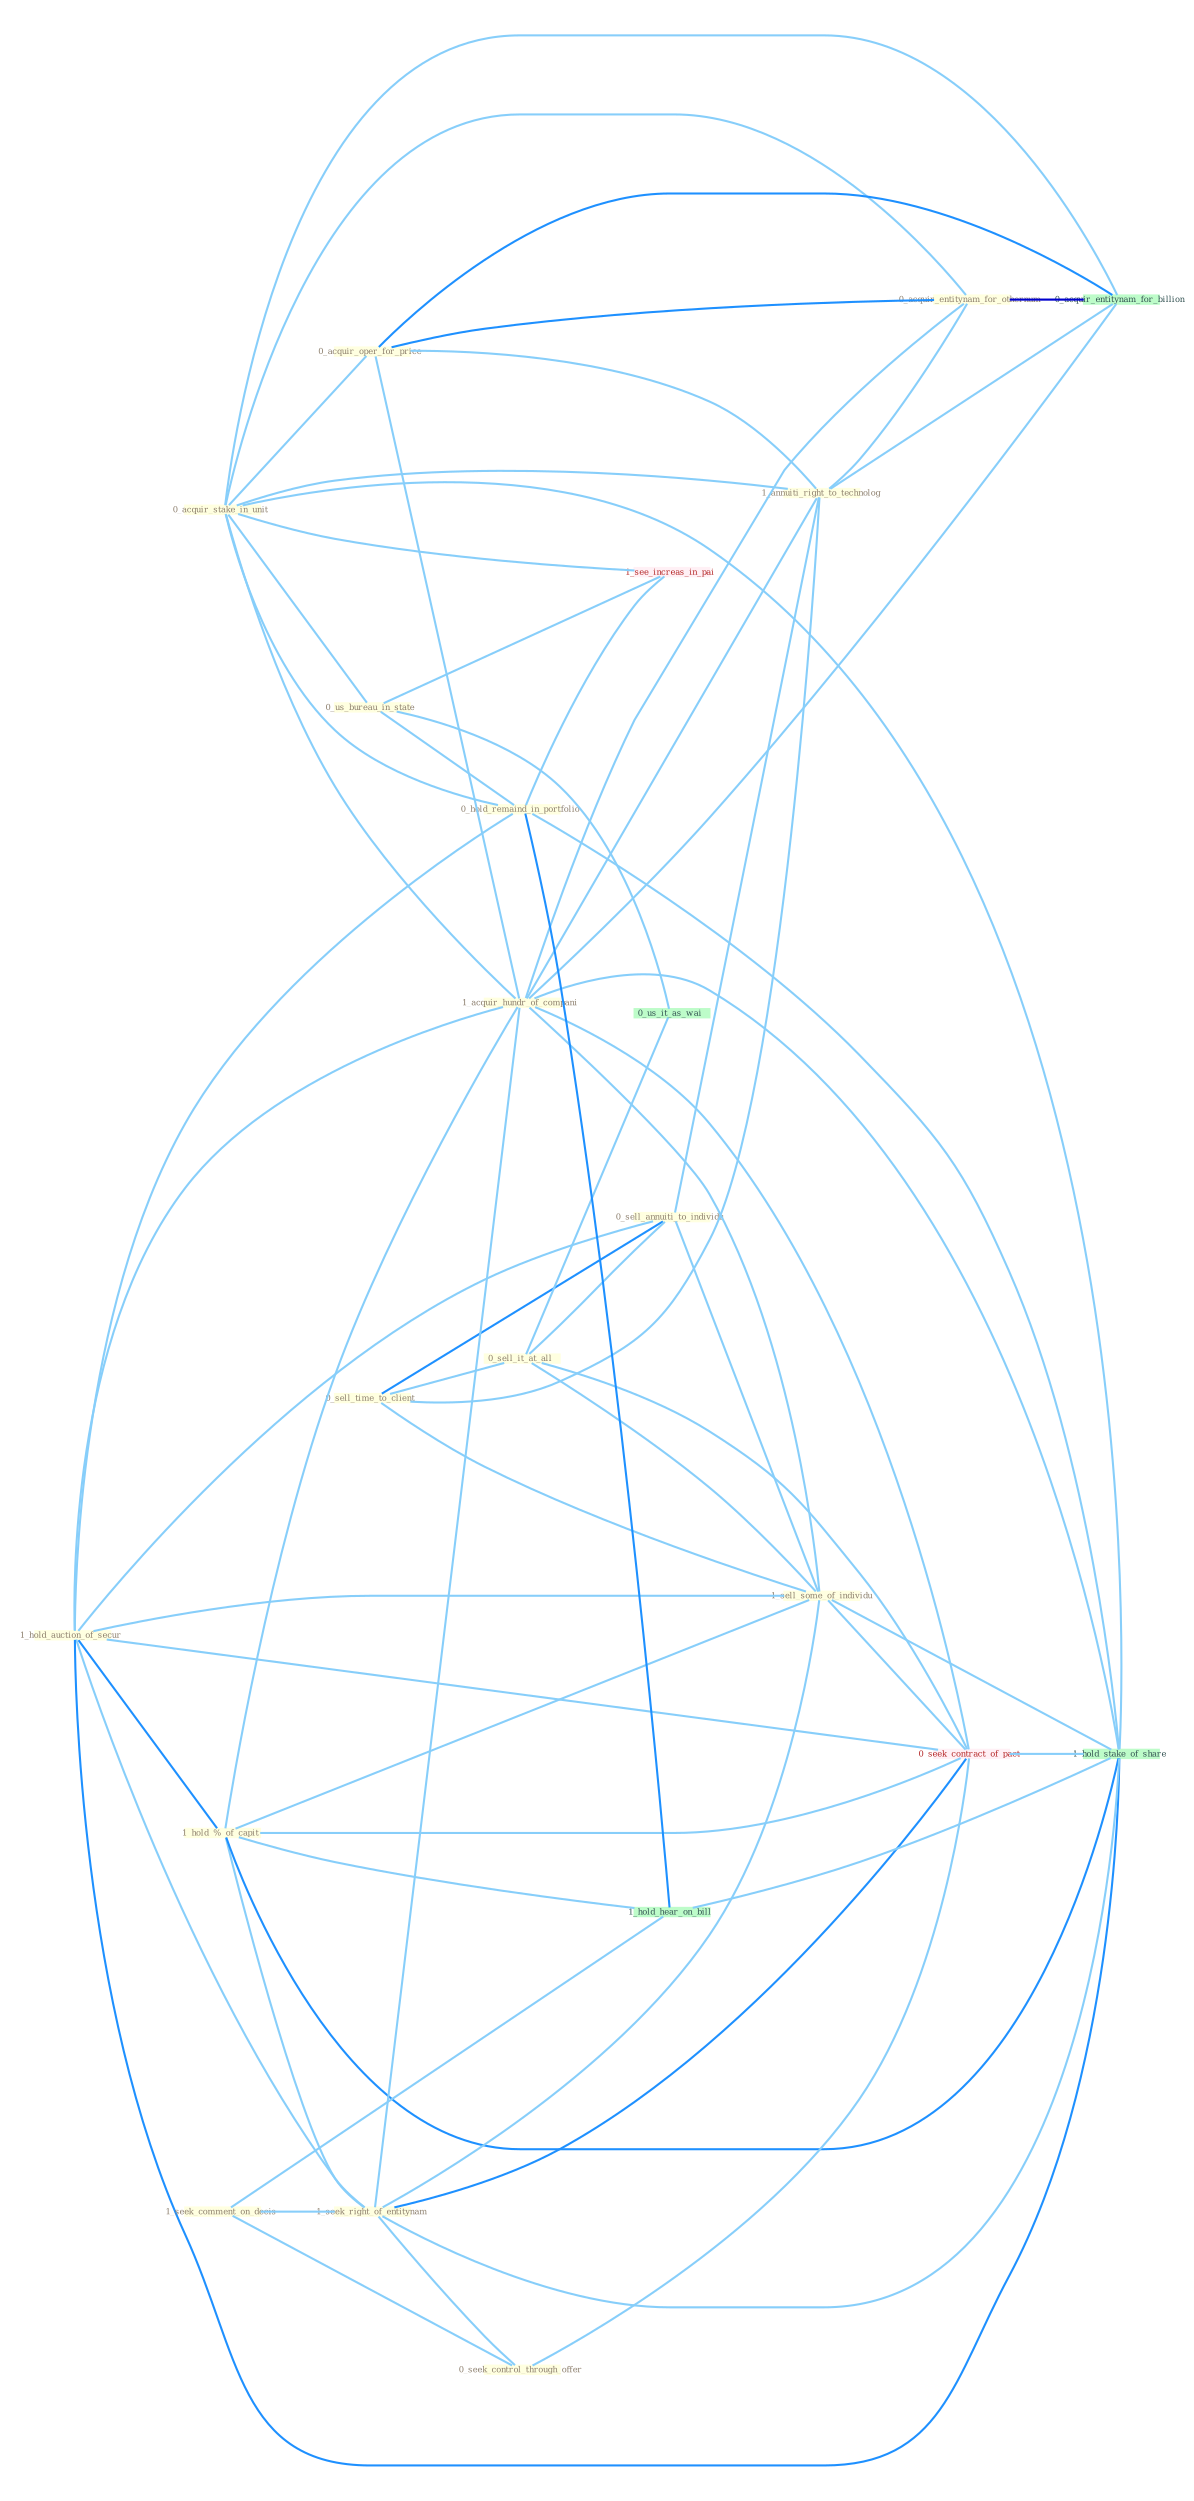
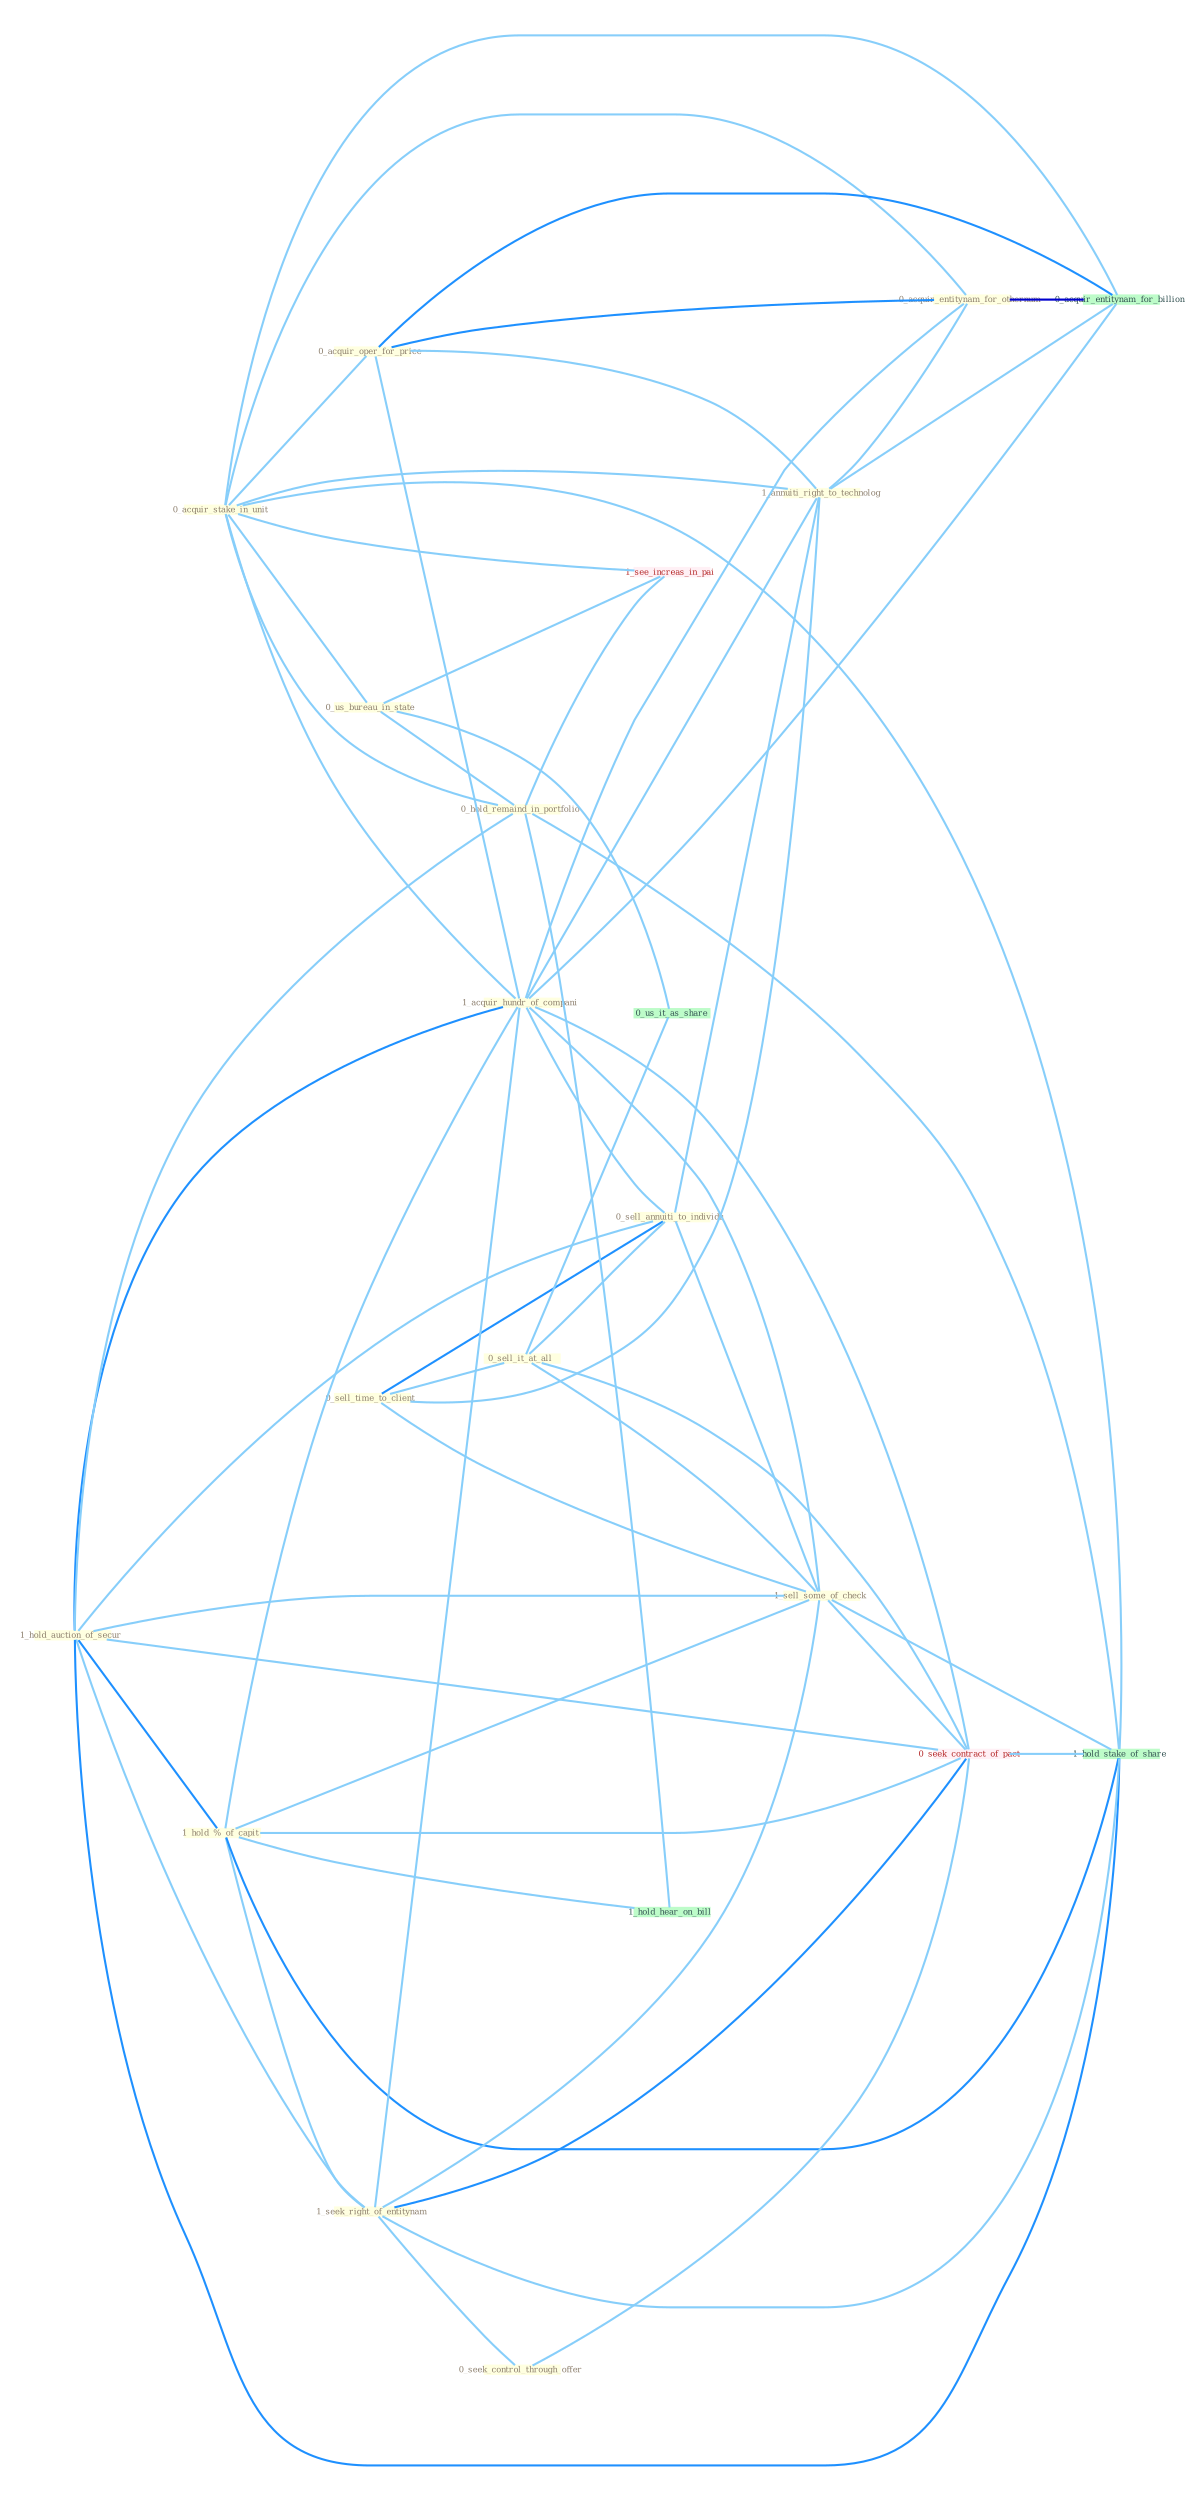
(672, 1013) -> (672, 1013)
(161, 1227) -> (161, 1227)
(945, 1248) -> (597, 1132)
(609, 1331) -> (609, 1331)
(822, 1596) -> (822, 1596)
(927, 1837) -> none
(223, 2212) -> none
